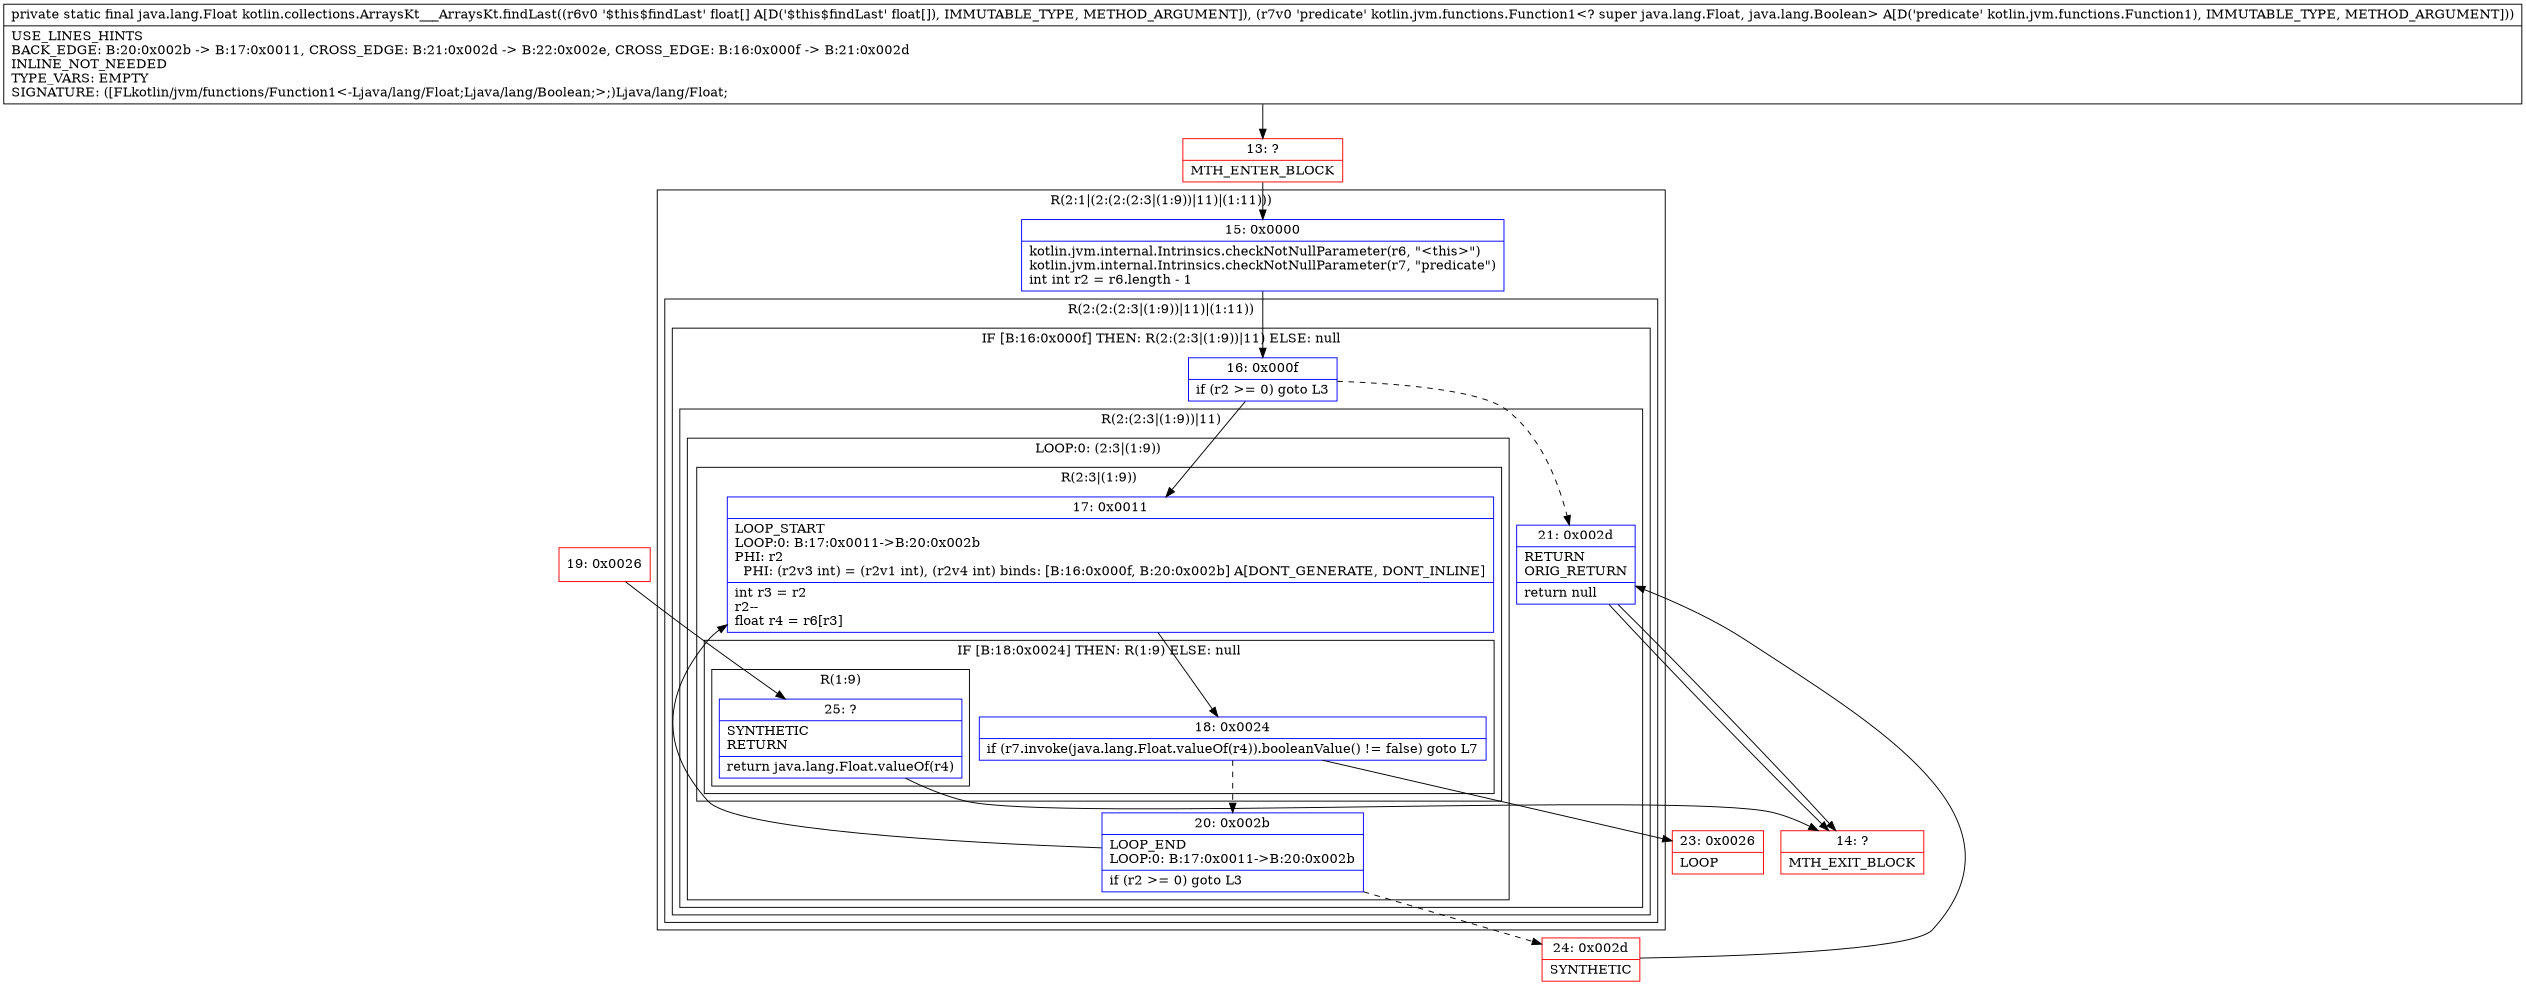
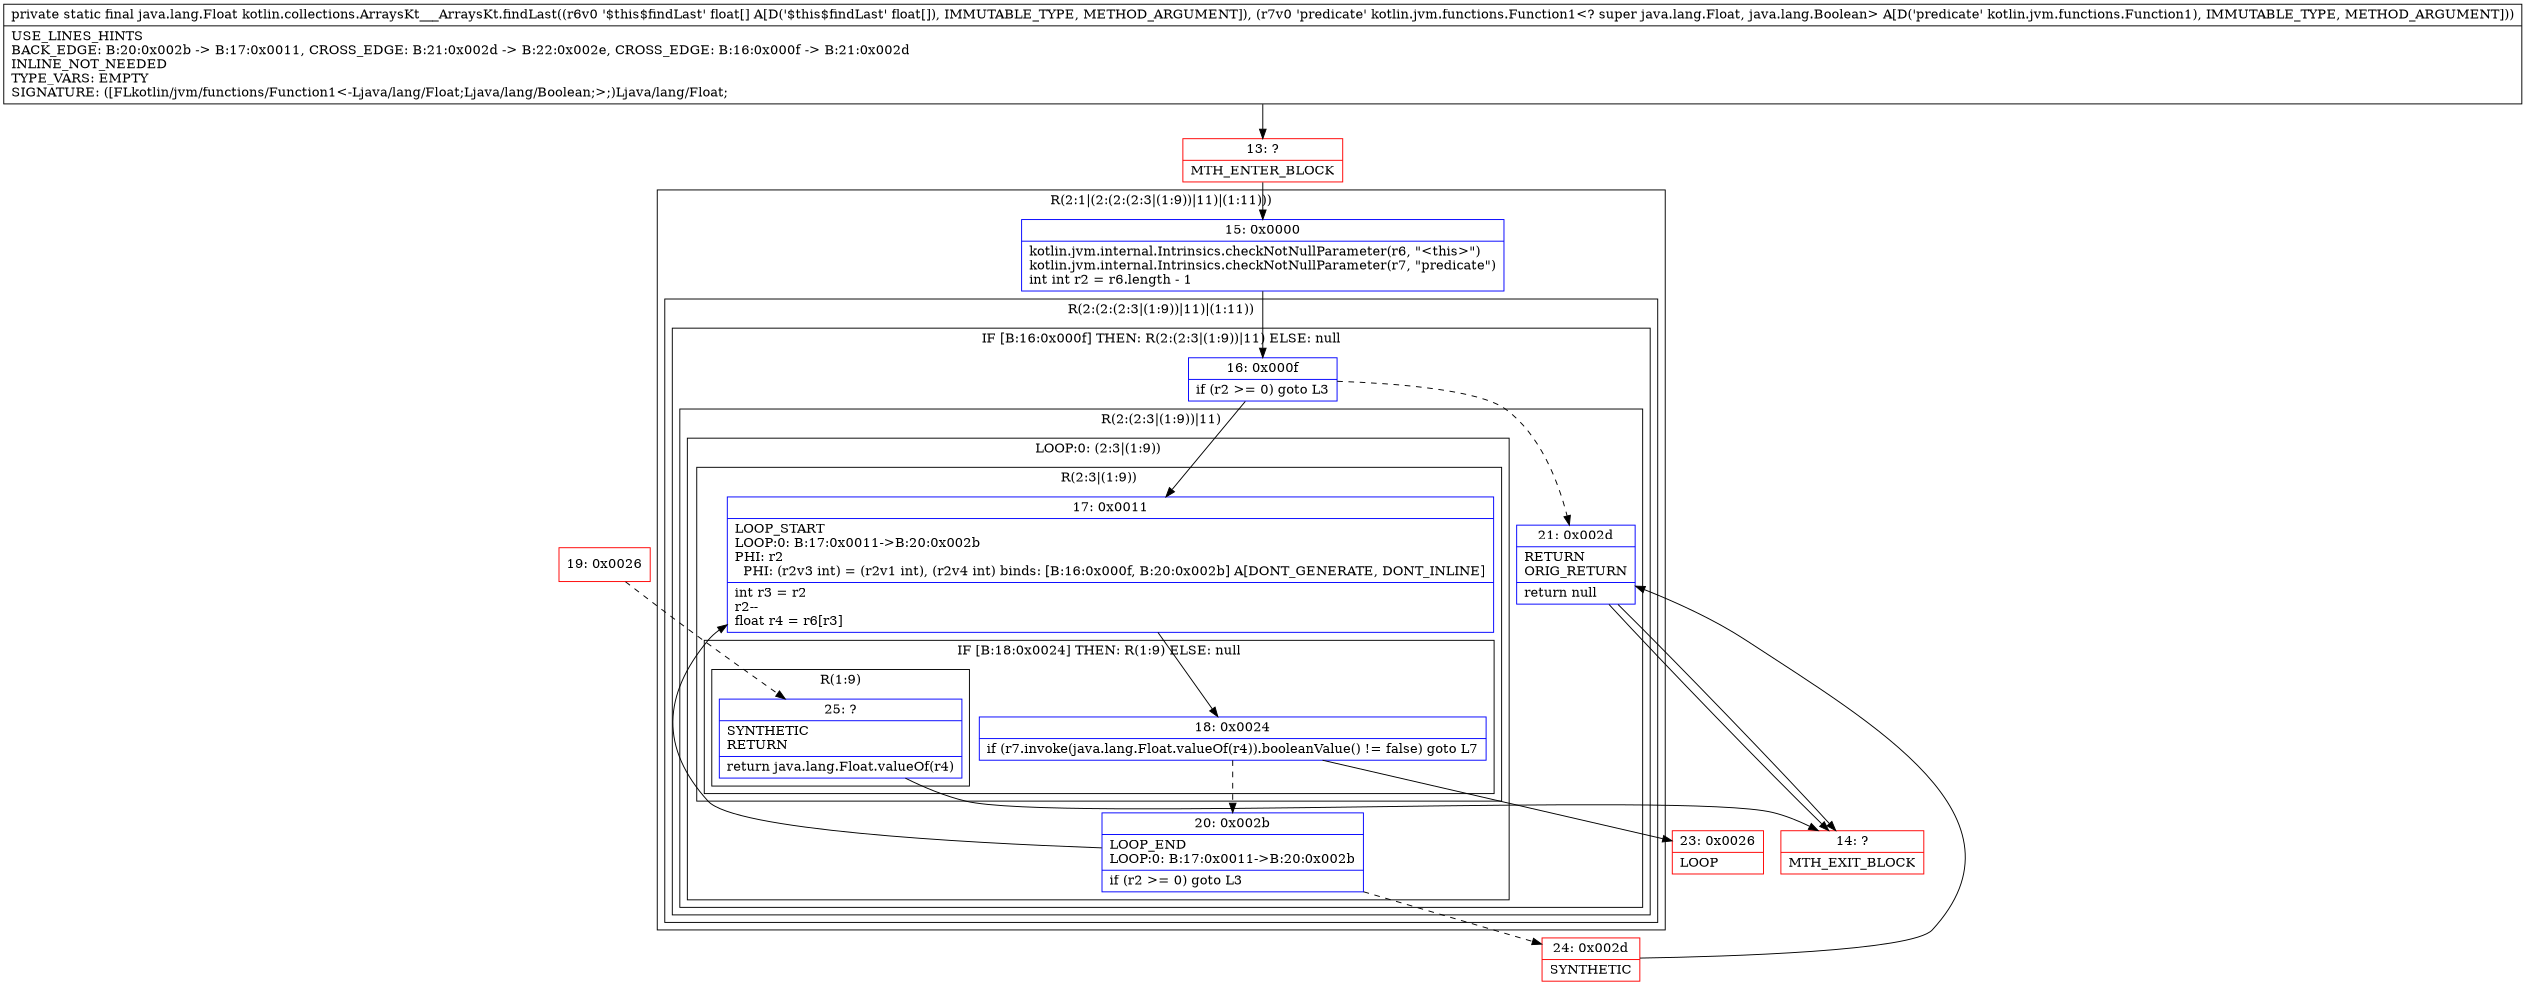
(712, 647) -> (712, 647)
